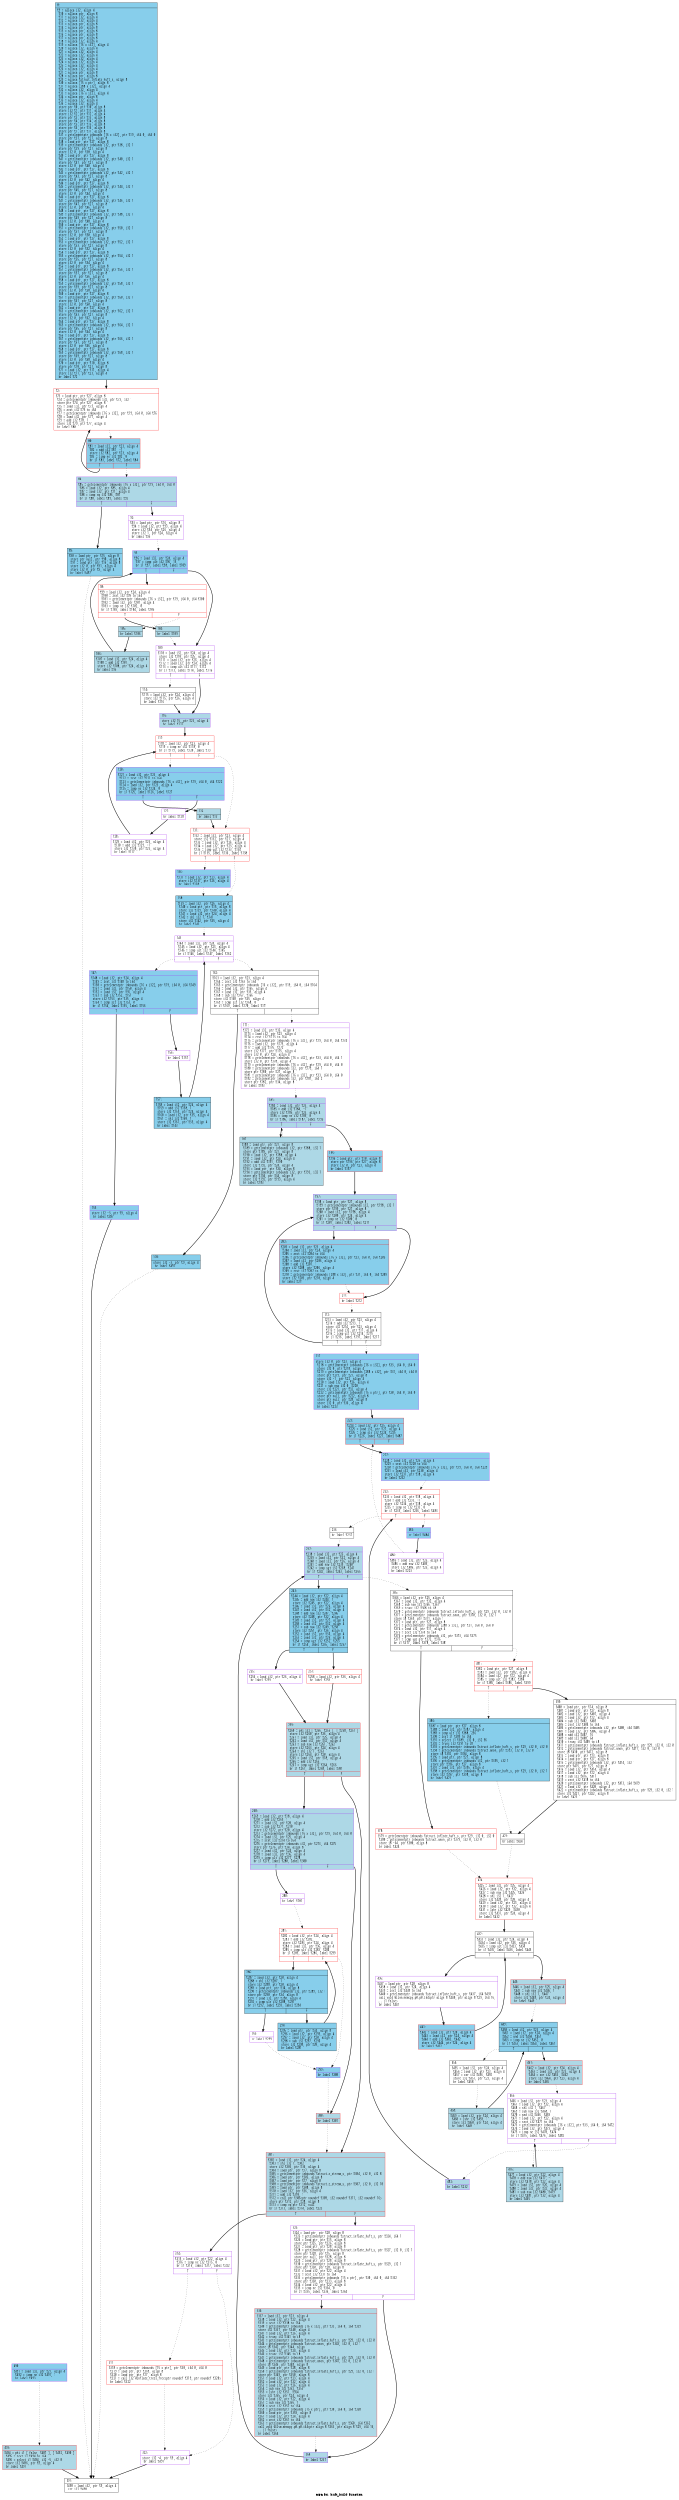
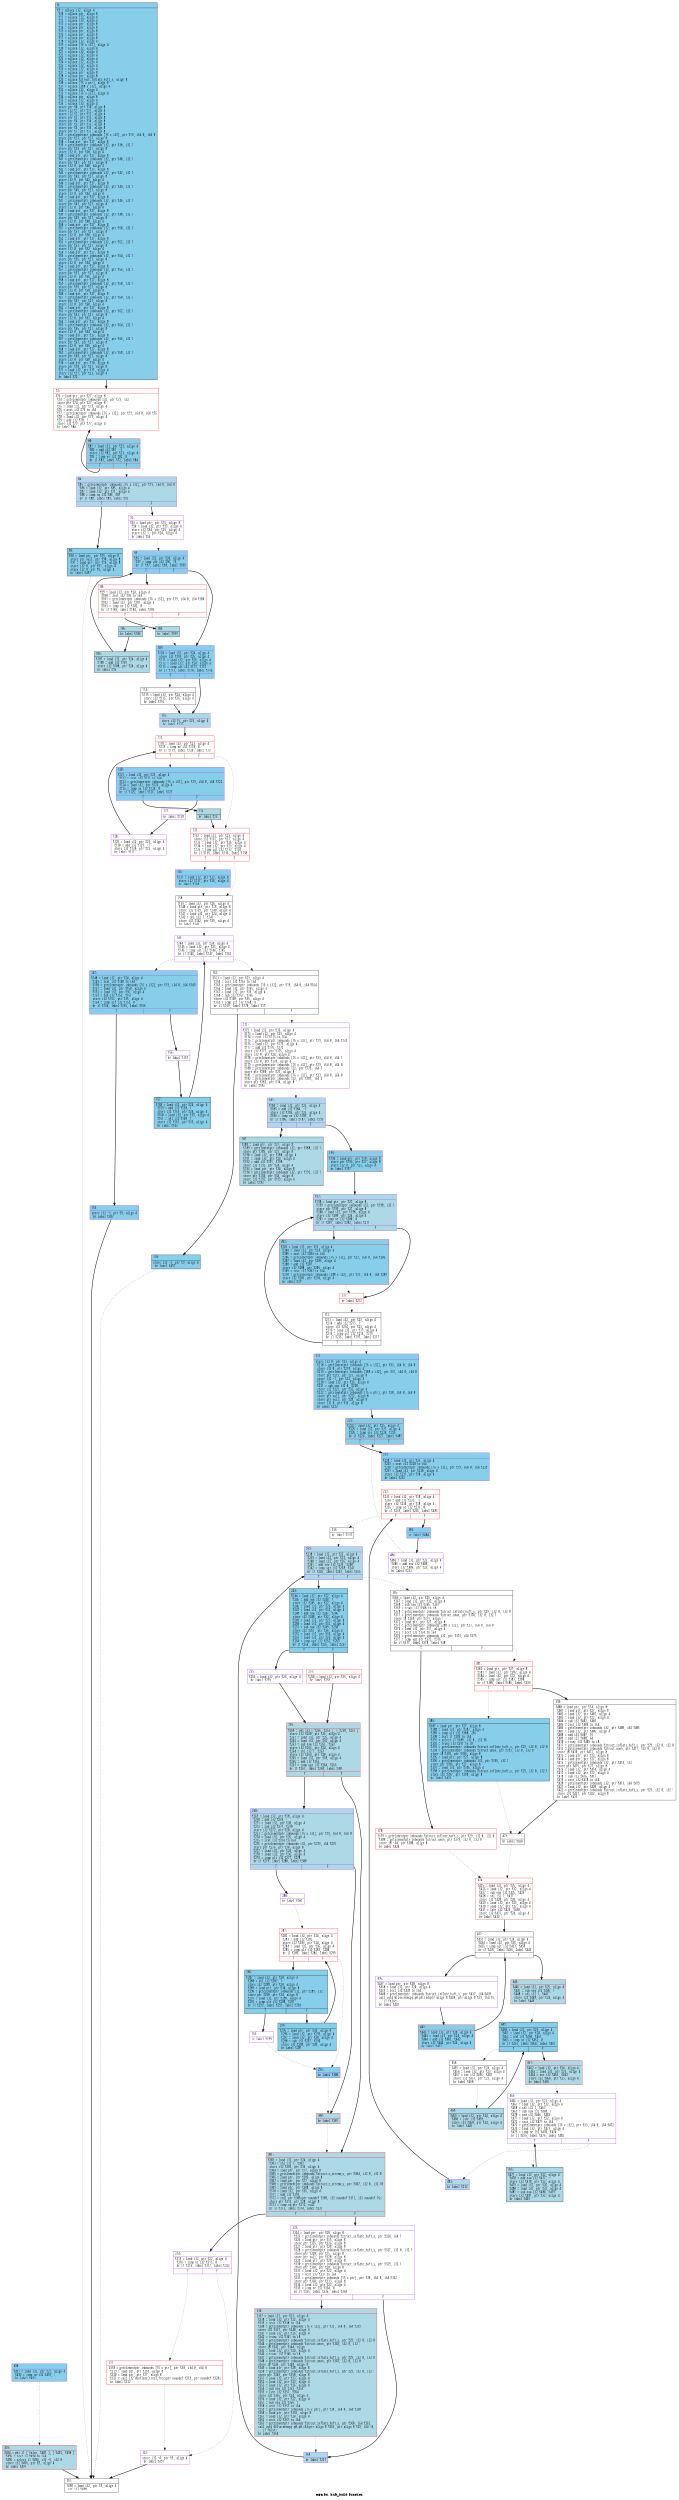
(185, 662) -> (185, 662)
(204, 912) -> (204, 912)
(424, 1522) -> (424, 1522)
